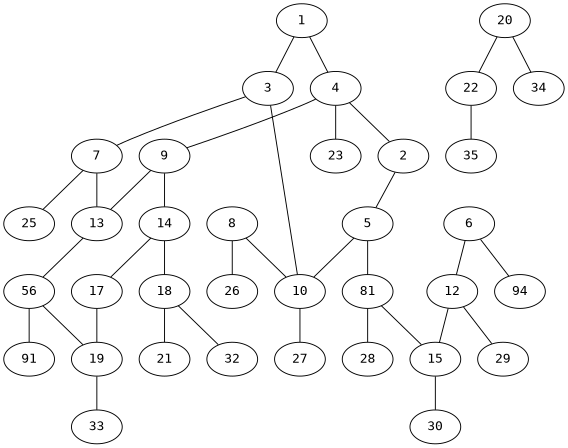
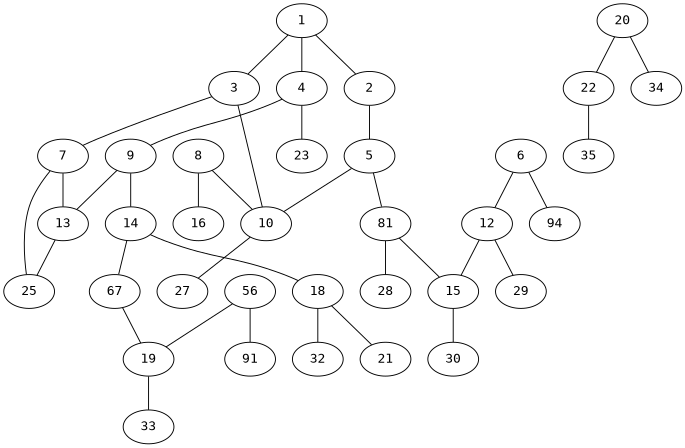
(369, 122) -> (336, 54)
(63, 258) -> (46, 258)
(97, 291) -> (115, 291)
(232, 291) -> (198, 224)
